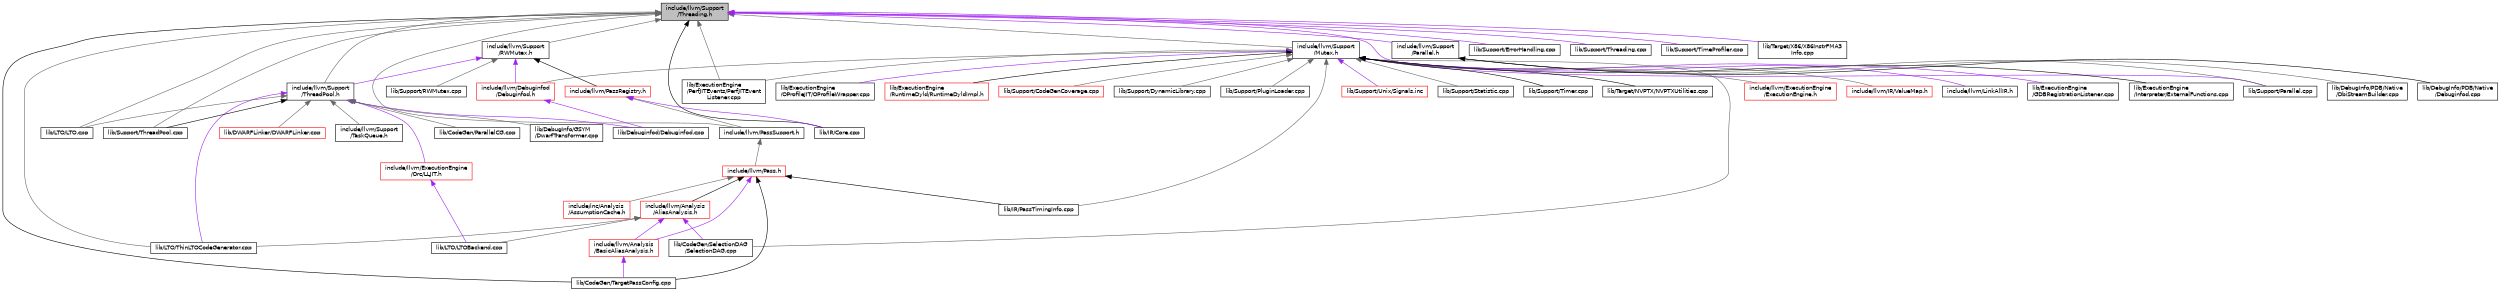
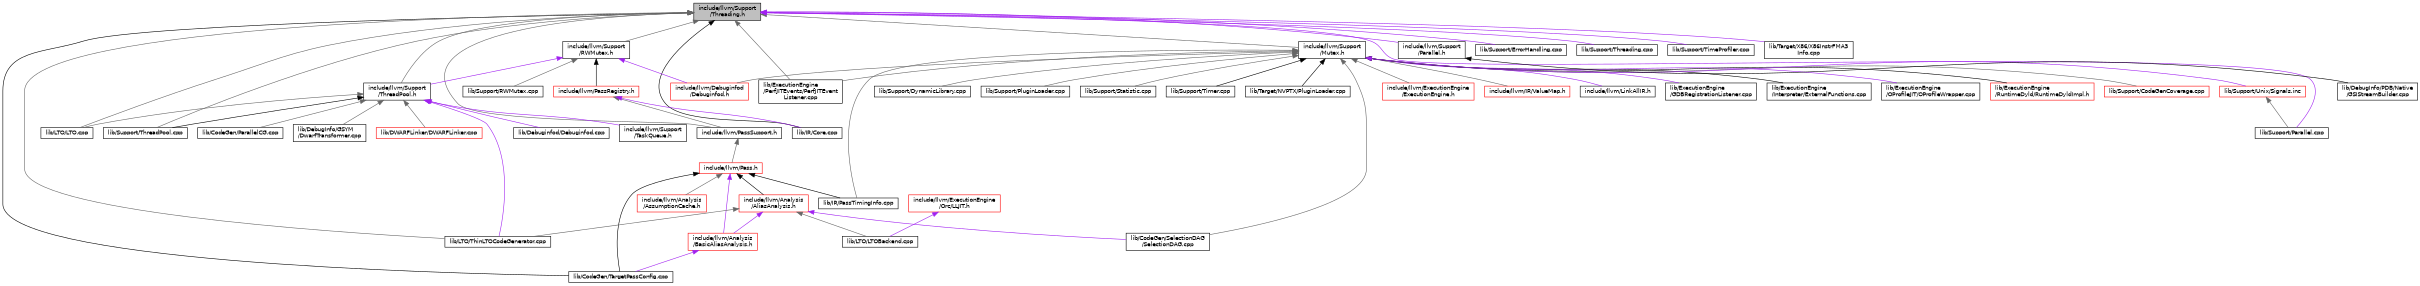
(1866, 65) -> (2279, 115)
(1658, 92) -> (1298, 92)
(2367, 92) -> none
(2458, 92) -> (2378, 92)
(347, 114) -> (525, 115)
(597, 115) -> none
(402, 120) -> none
(597, 210) -> (672, 203)
